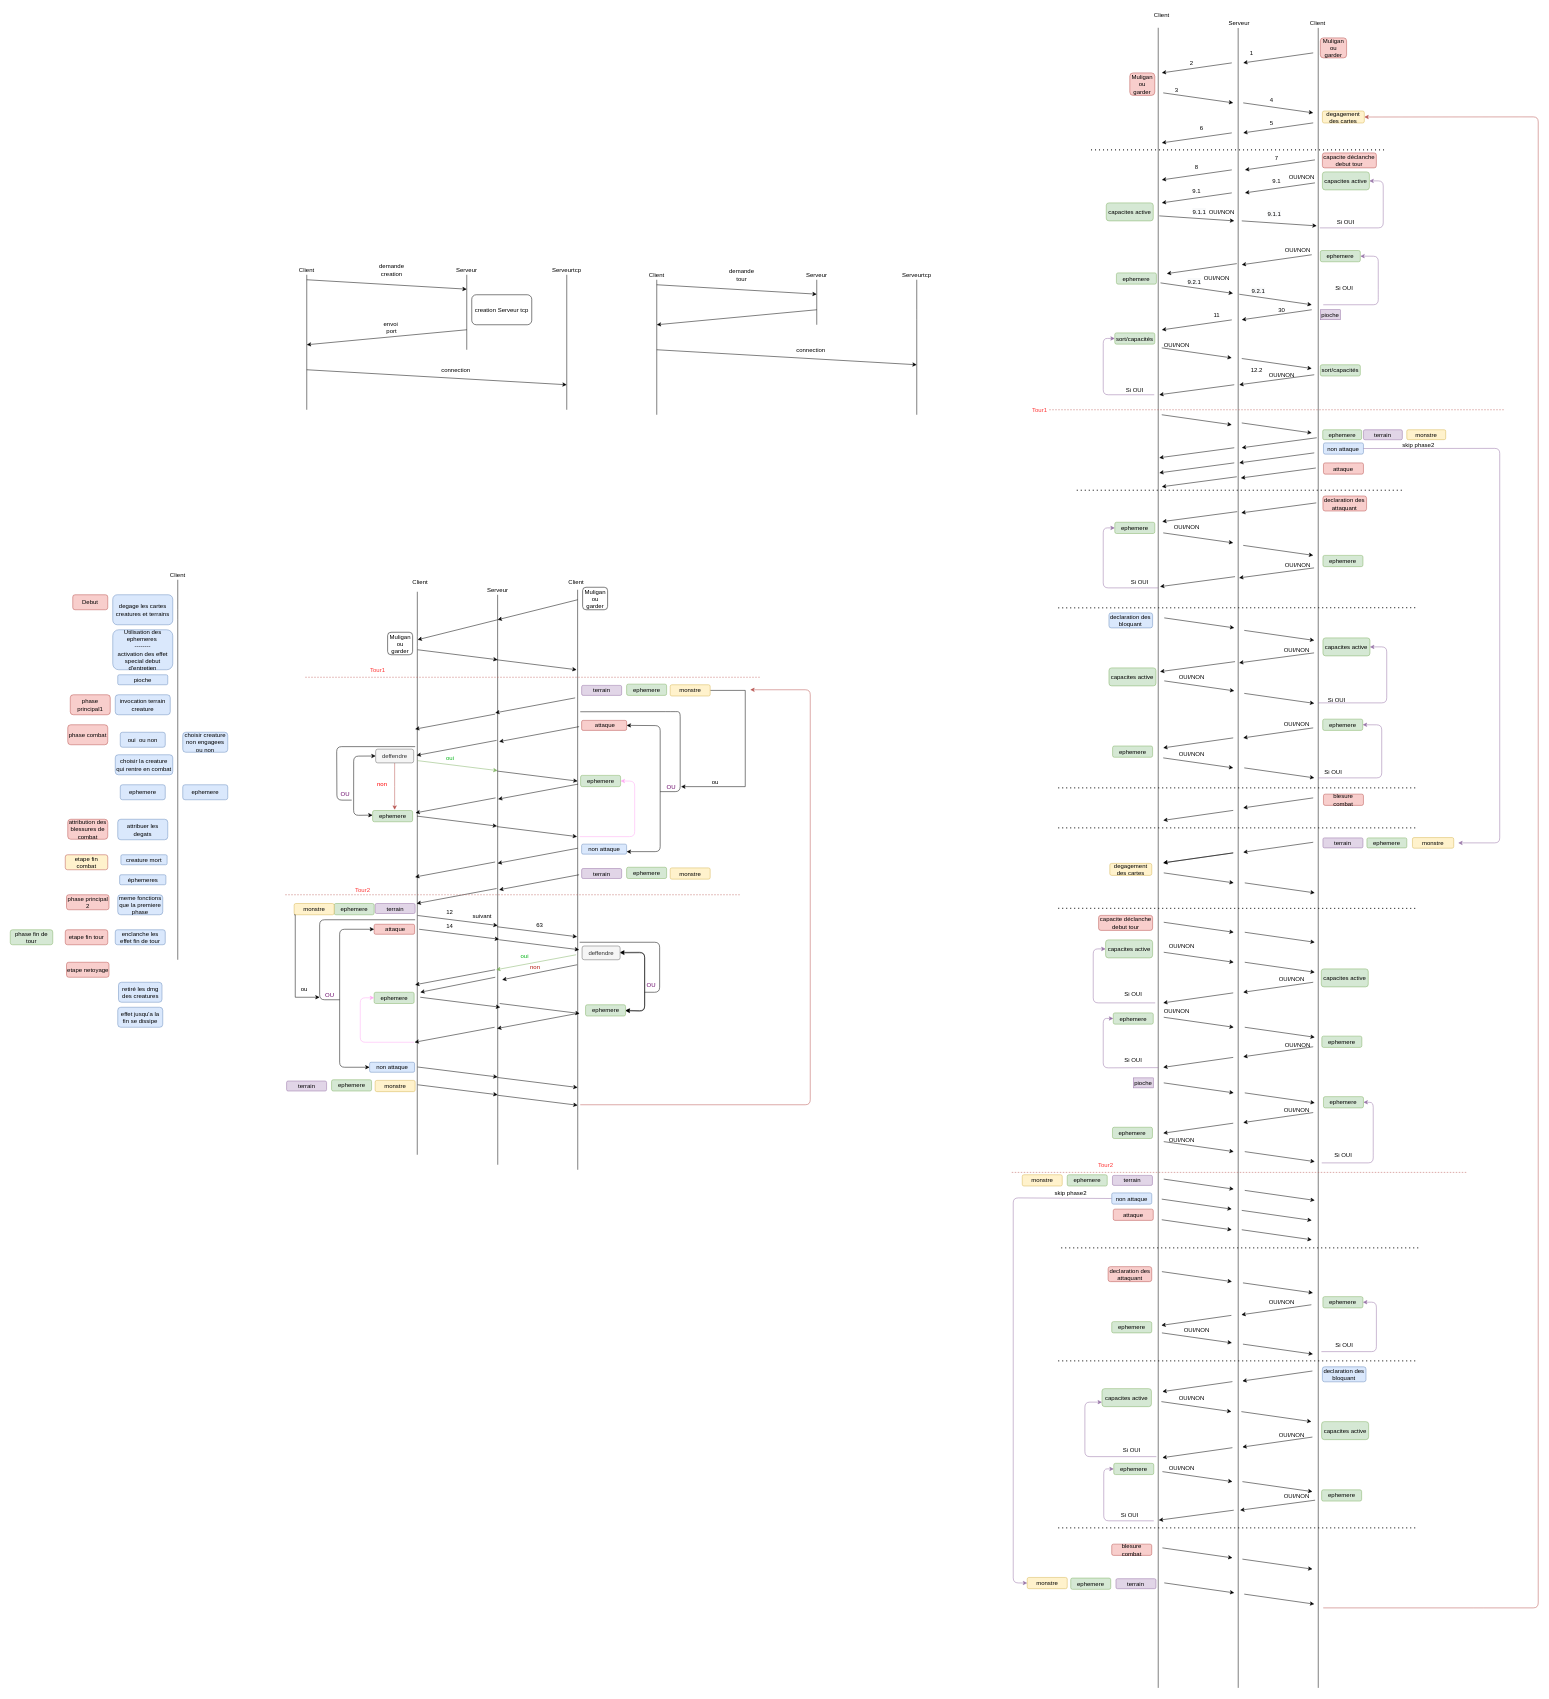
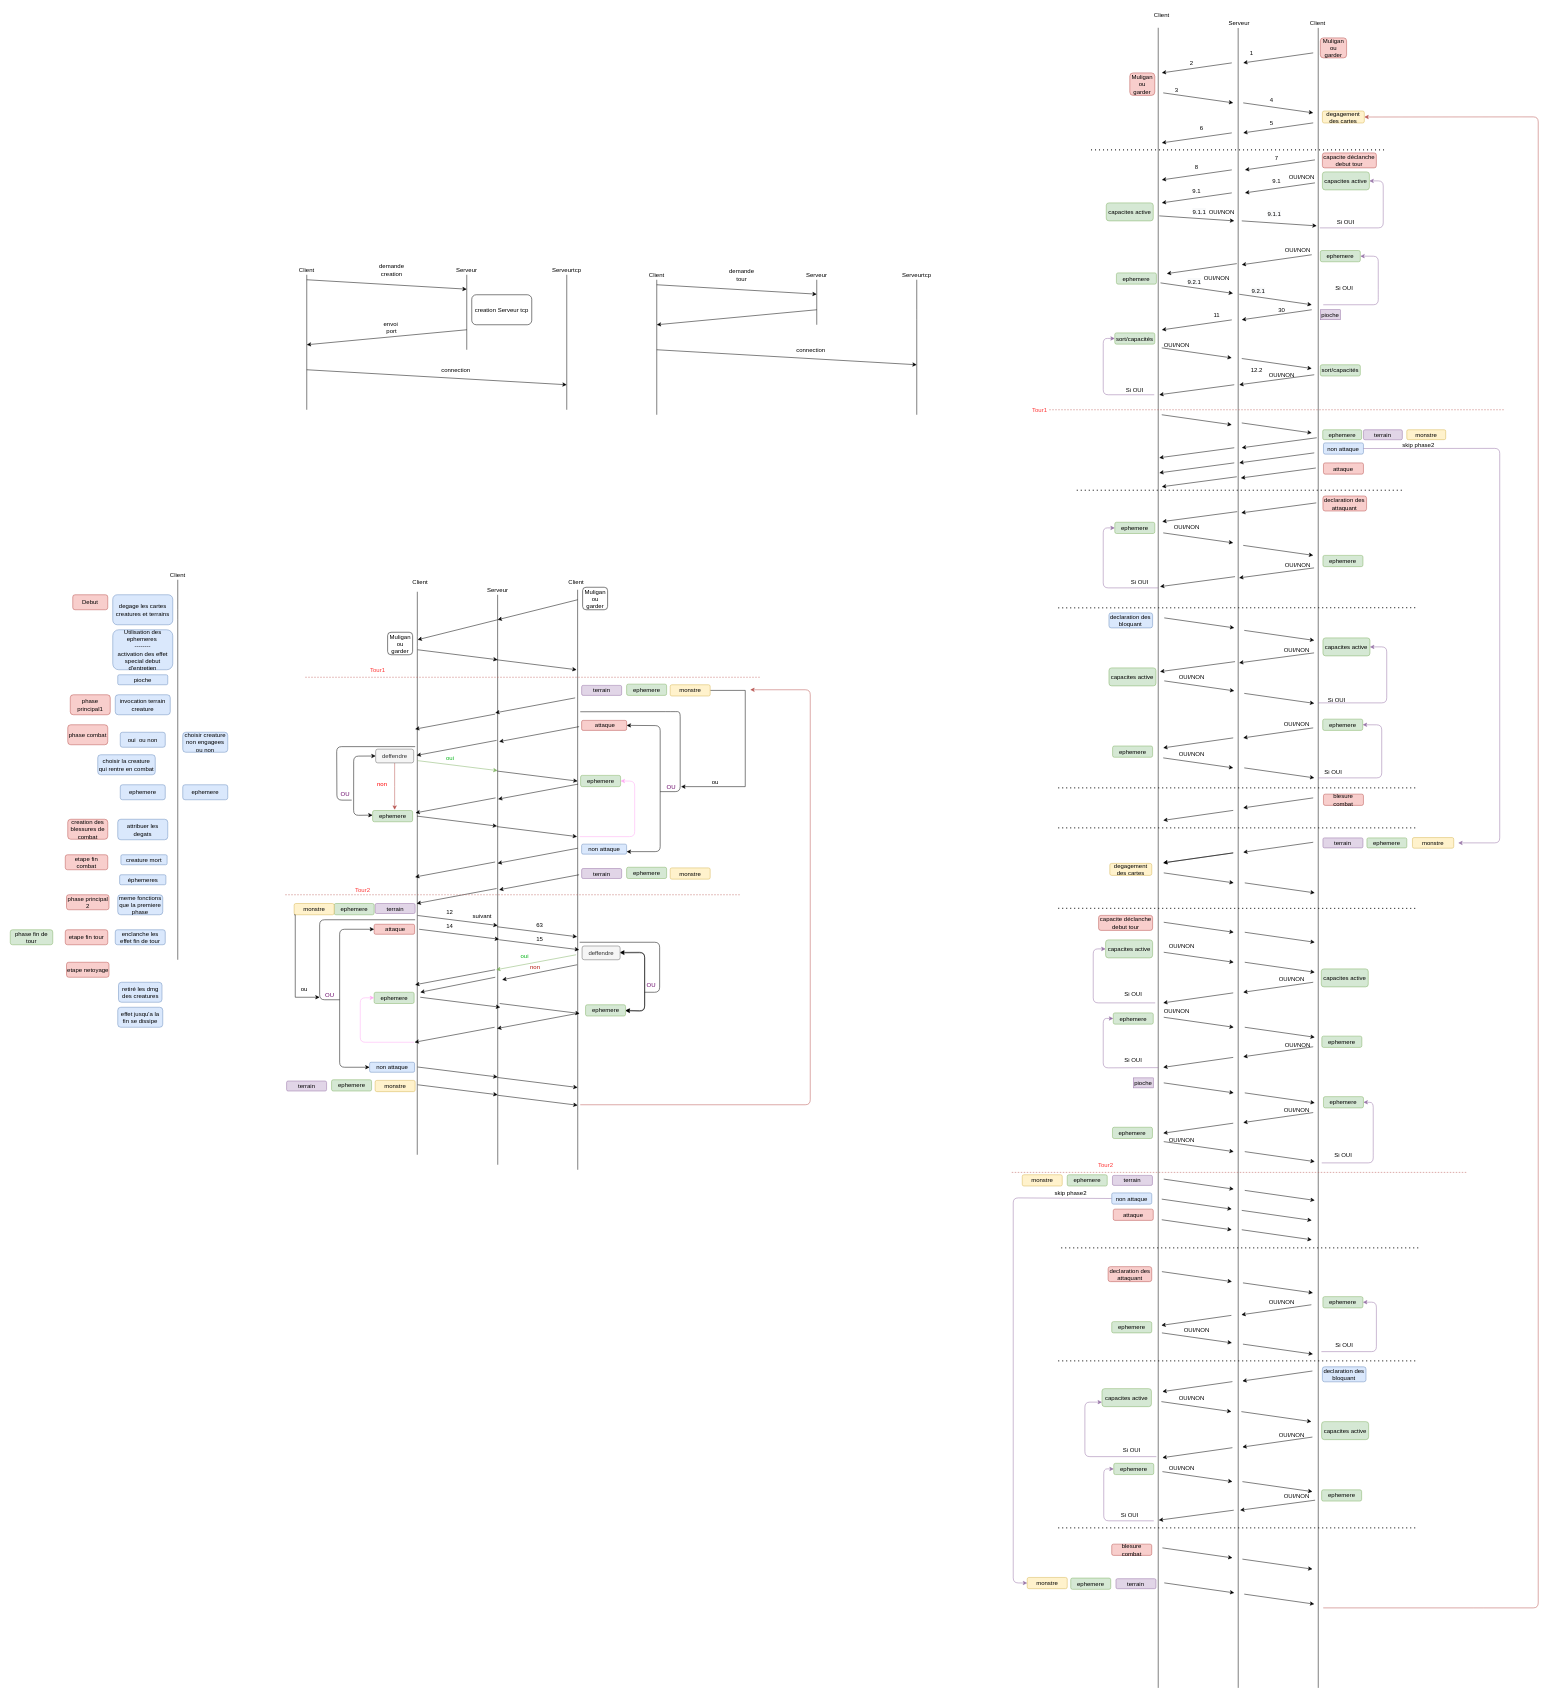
(144, 765) -> (127, 765)
(88, 829) -> (88, 829)
(87, 862) -> (87, 862)
none -> (540, 939)
